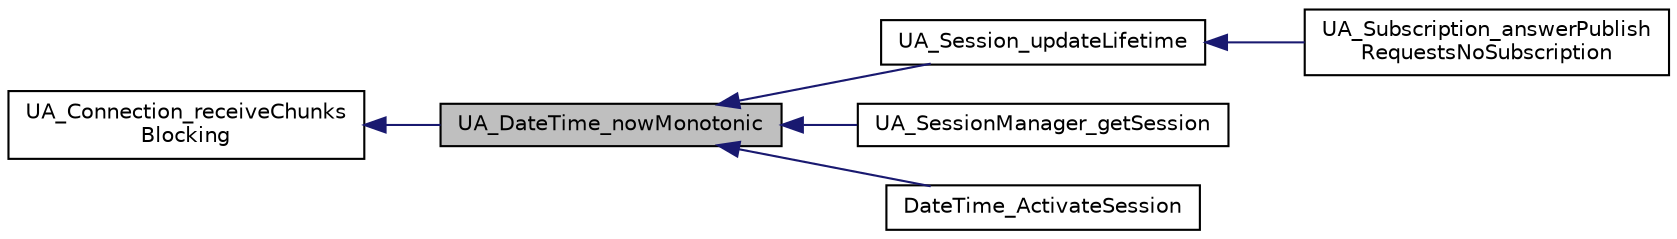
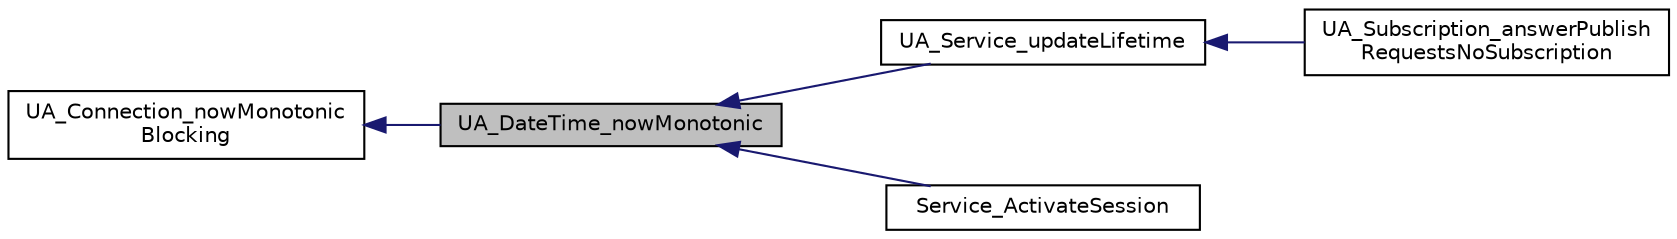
(1043, 42) -> (1043, 42)
(186, 125) -> (186, 125)
(1043, 125) -> none
(1043, 208) -> (1043, 208)
